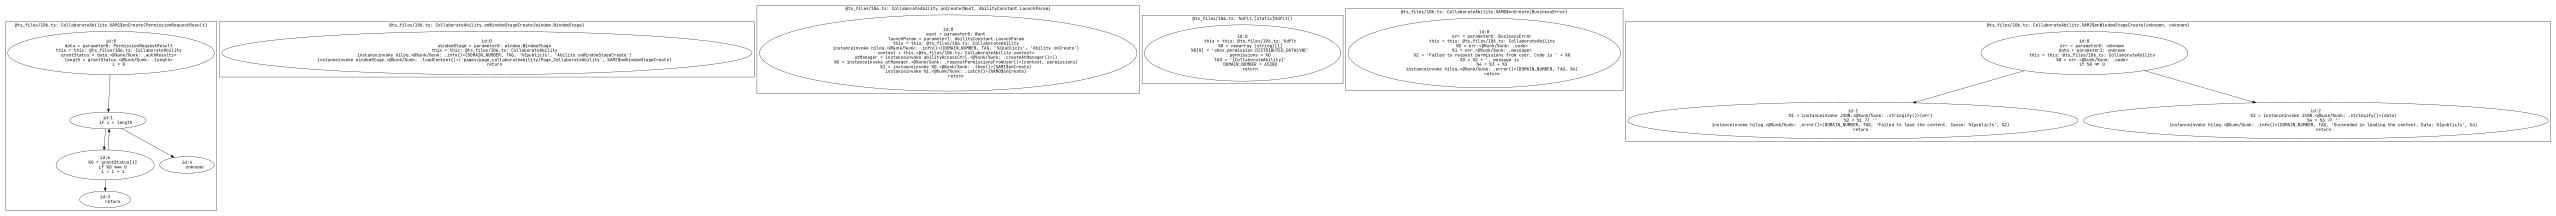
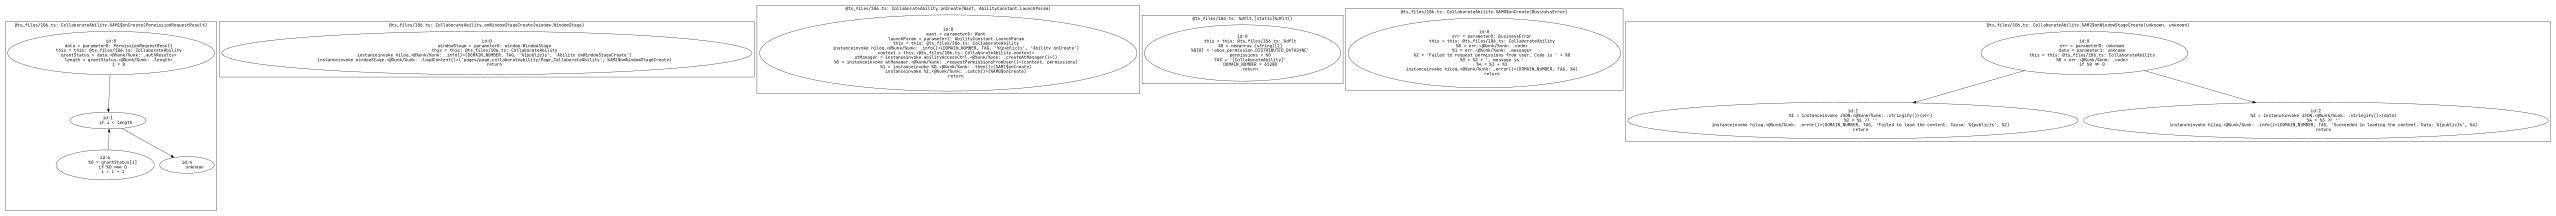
(105, 138) -> none
(105, 199) -> none
